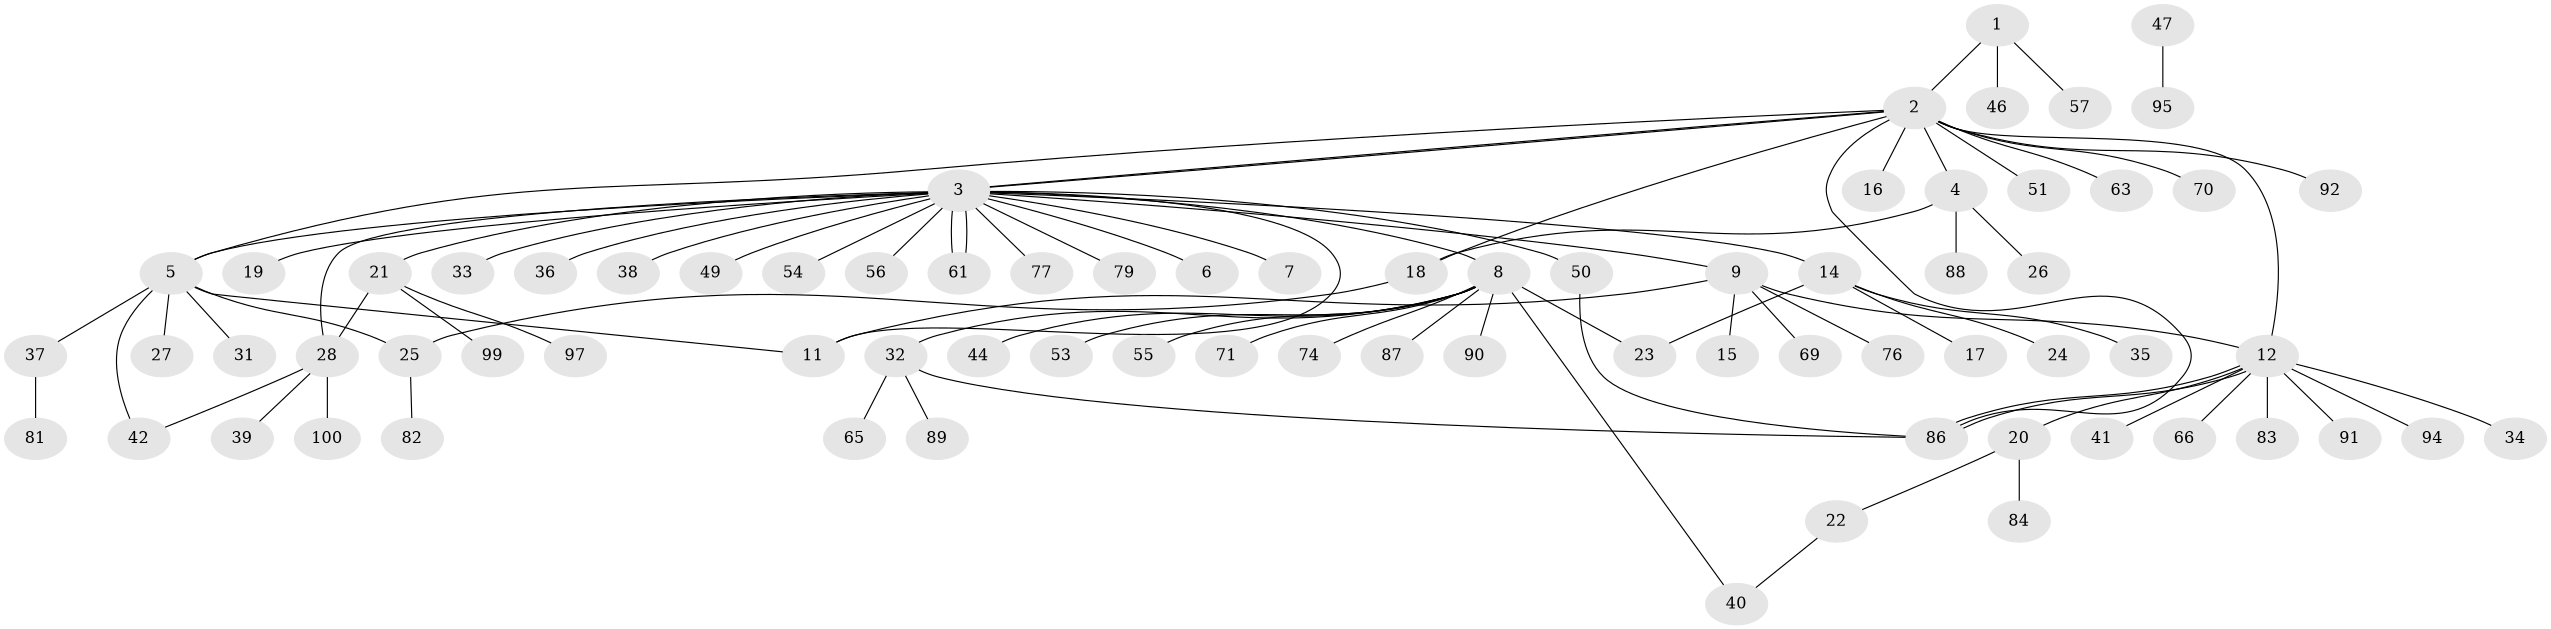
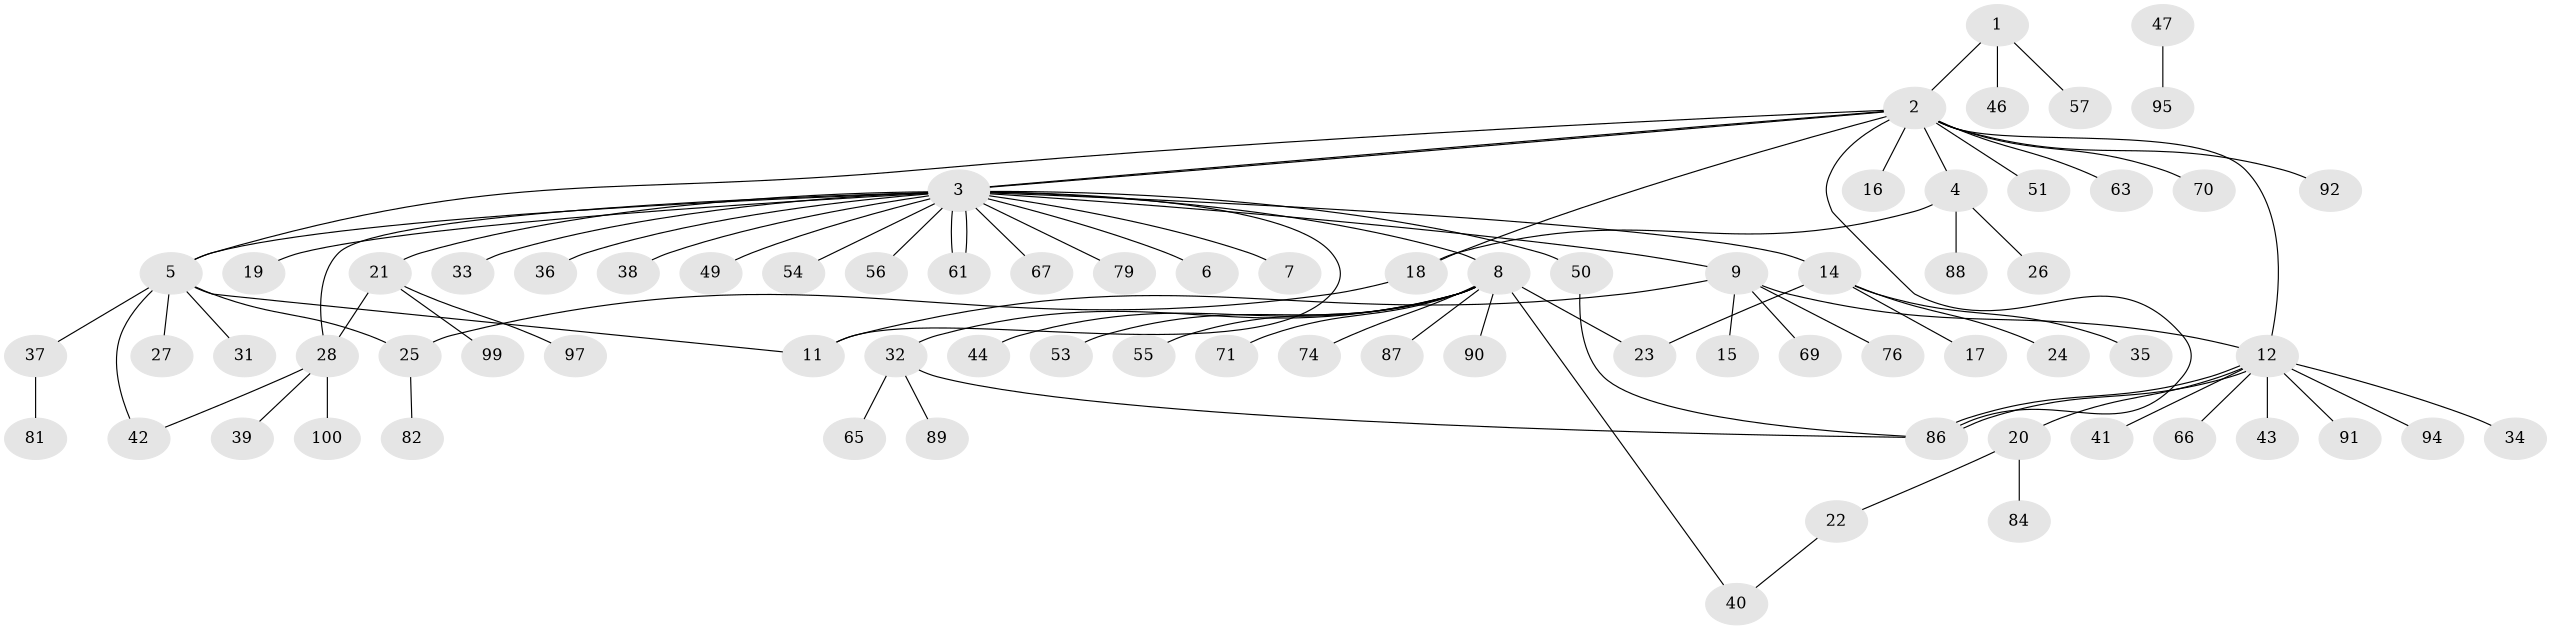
(1042, 273) -> (1042, 273)
(2267, 439) -> (2267, 439)
